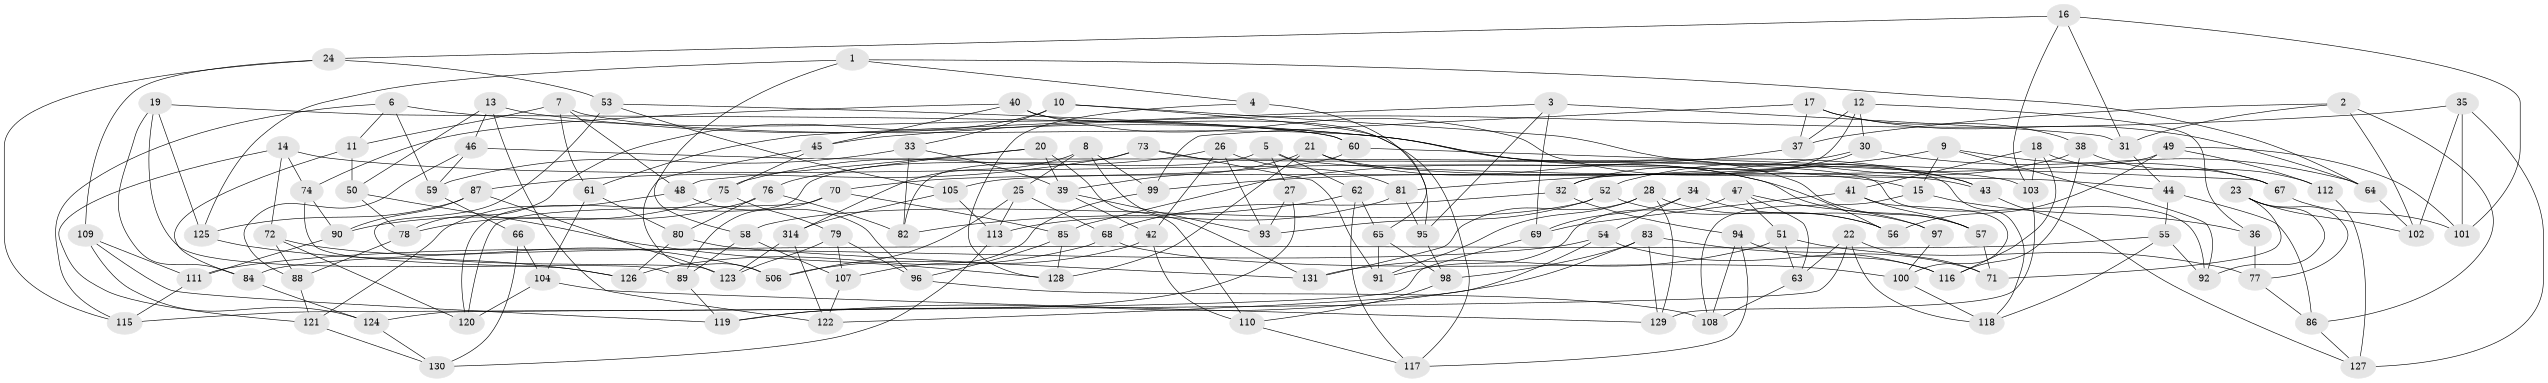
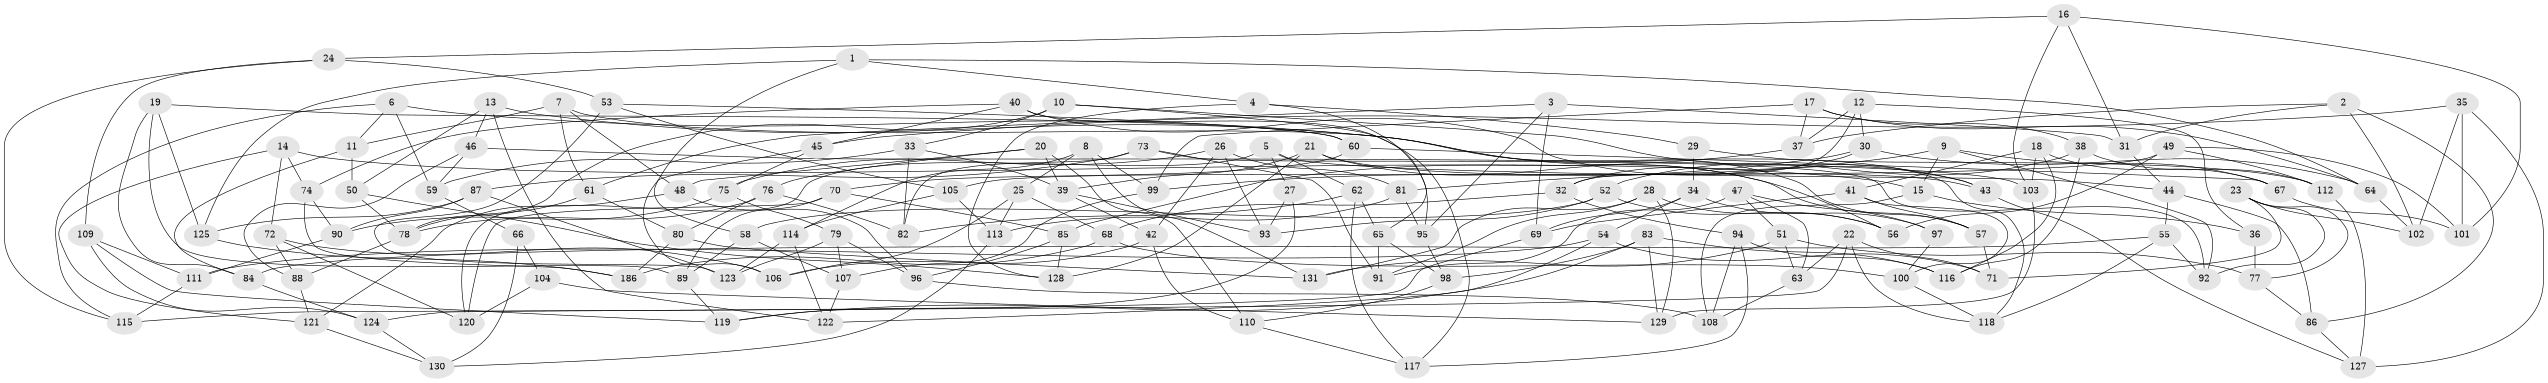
none -> (1693, 147)
(566, 235) -> (497, 213)
(791, 235) -> (791, 235)
(629, 279) -> (629, 279)
(774, 279) -> (774, 279)
